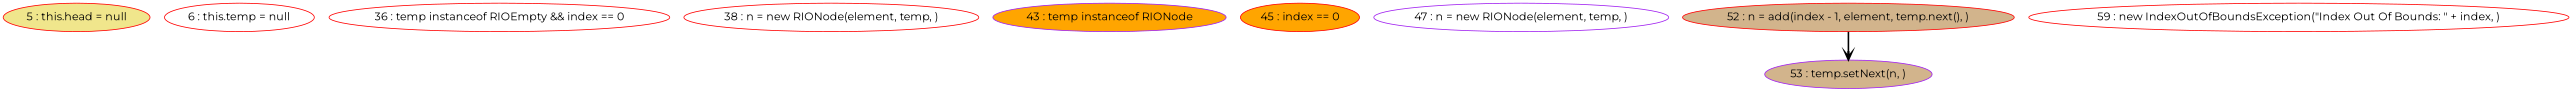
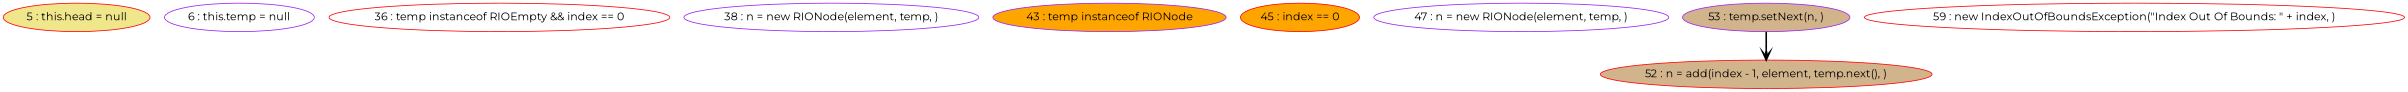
(239, 17) -> (239, 17)
(831, 17) -> (831, 17)
(1848, 42) -> (1766, 42)
